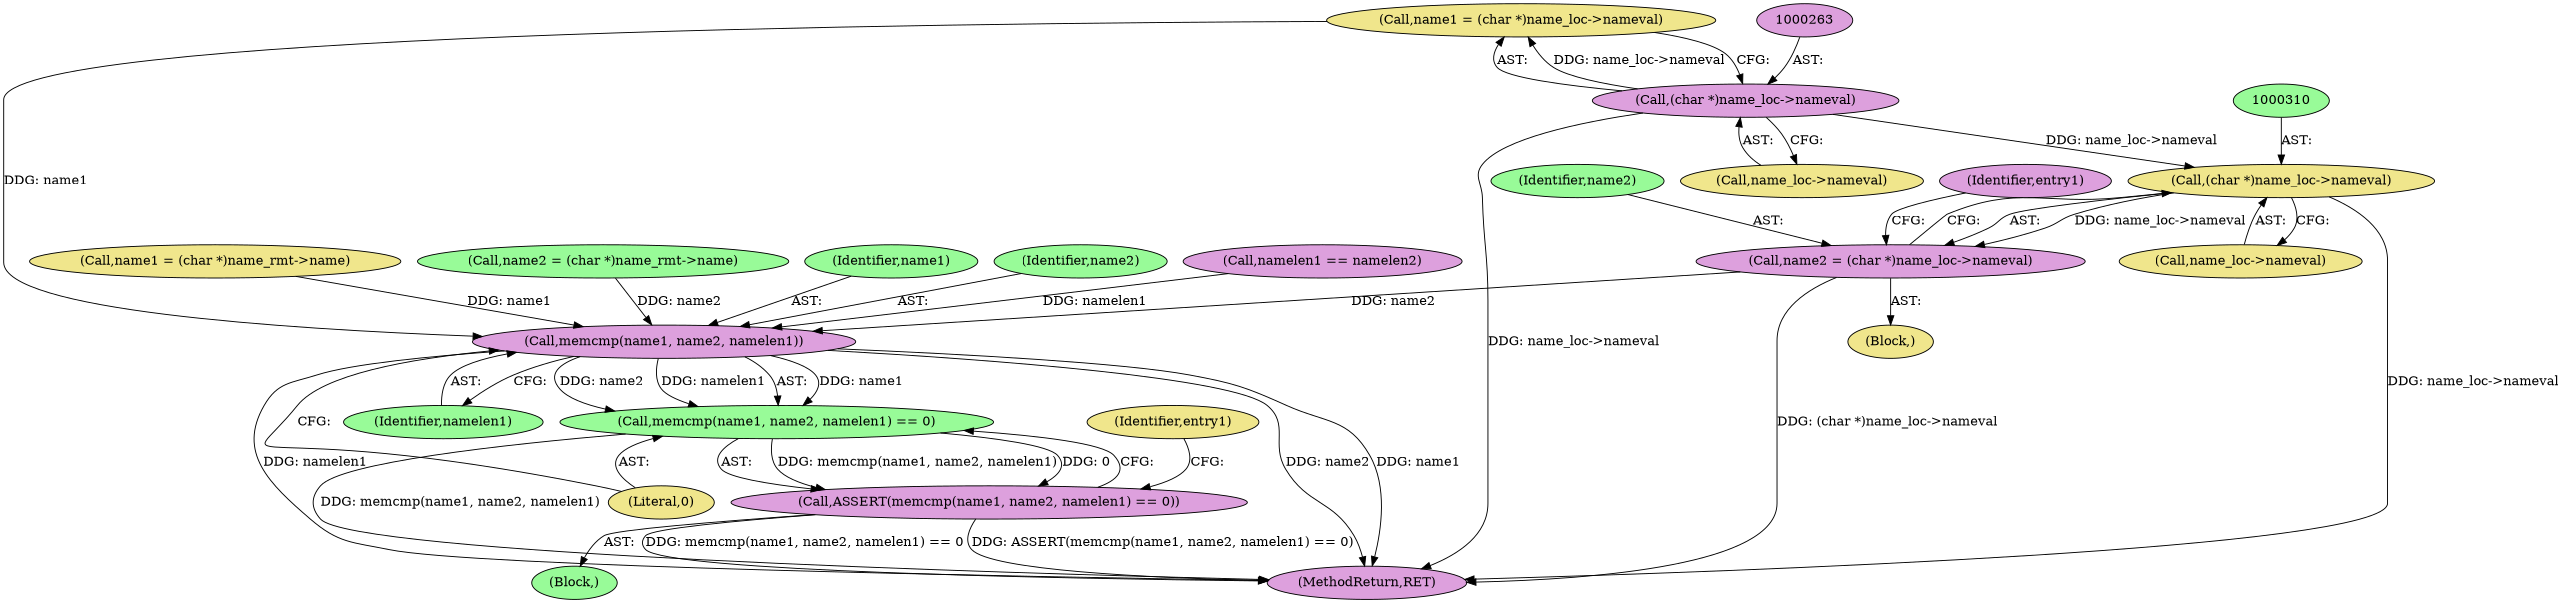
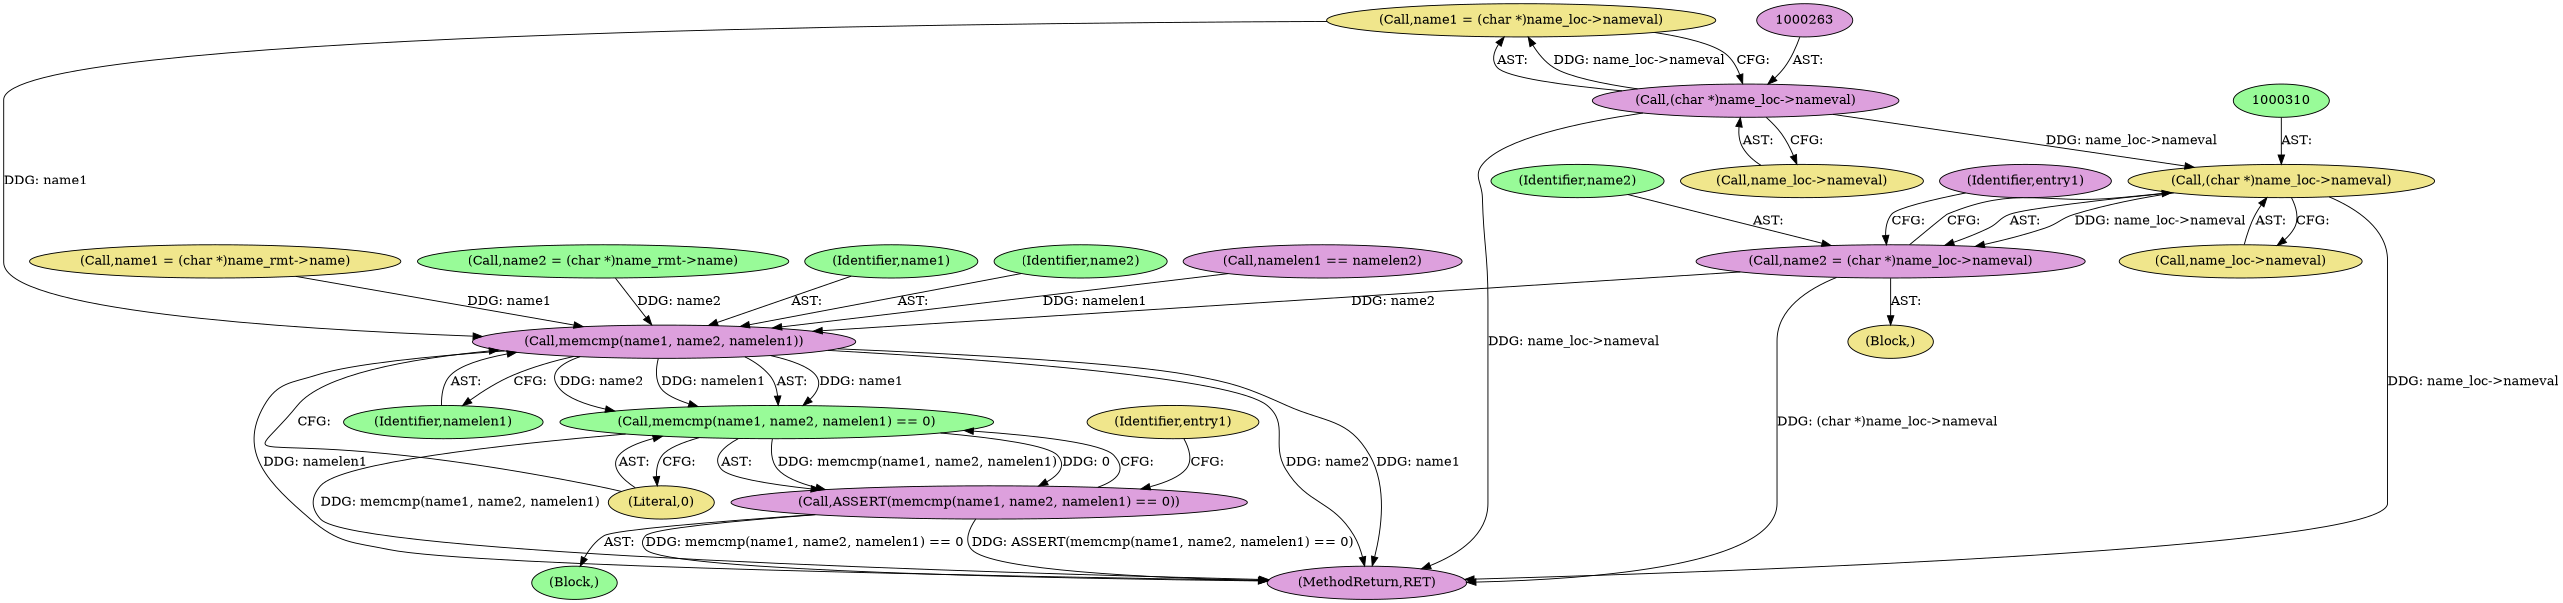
none -> (670, 449)
